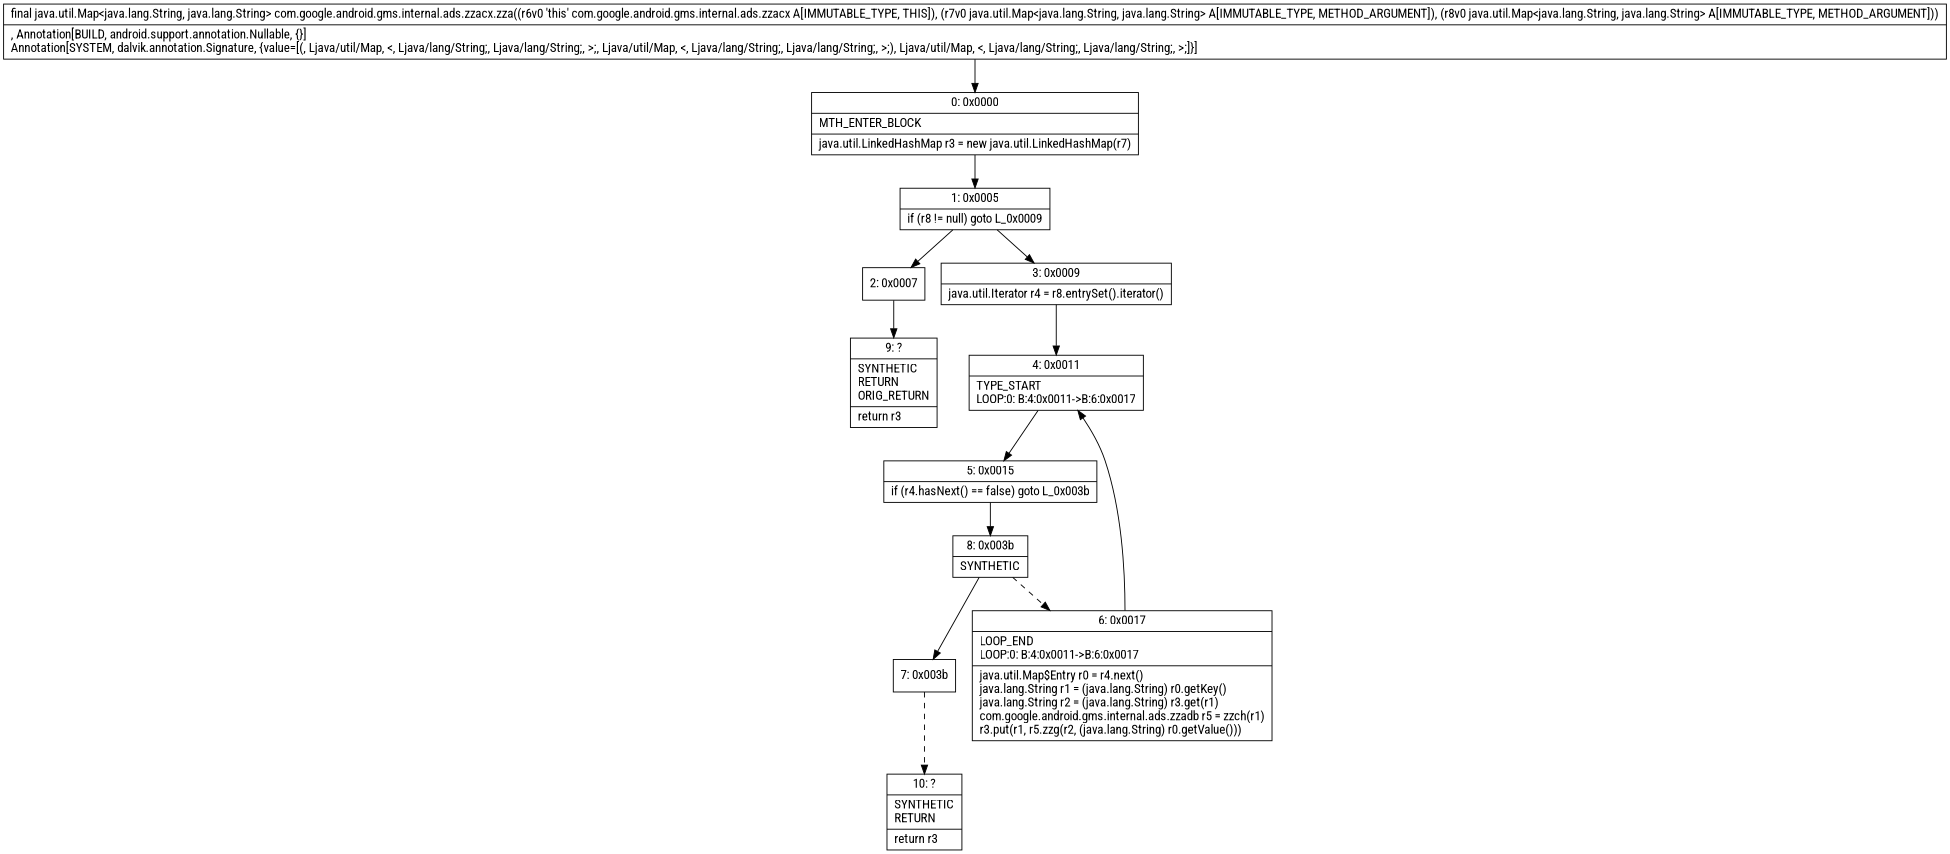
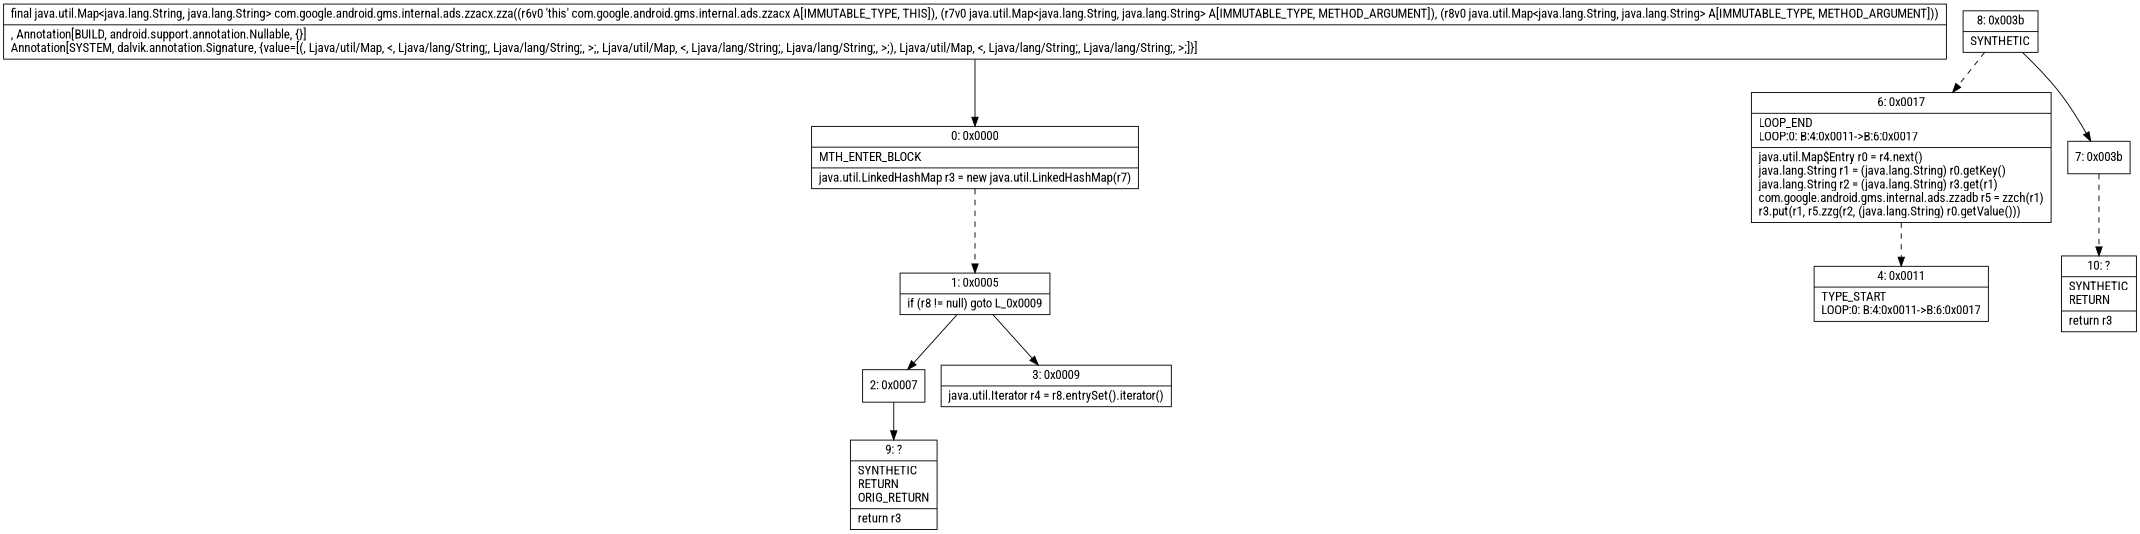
(975, 167) -> (975, 226)
(1056, 325) -> none
(990, 482) -> none
(1117, 511) -> (1901, 240)
